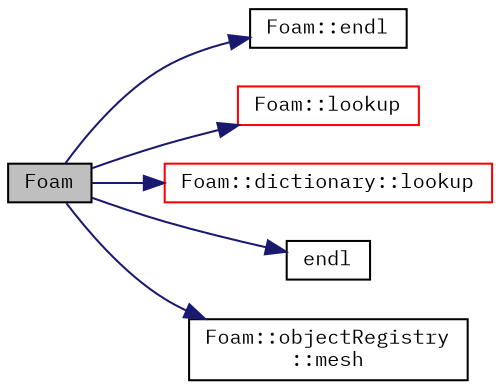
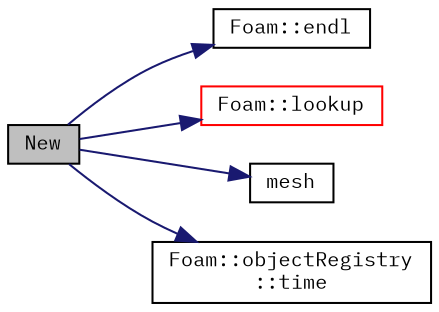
(50, 183) -> (44, 144)
(328, 183) -> none
(328, 260) -> (292, 183)
(328, 350) -> (292, 272)
